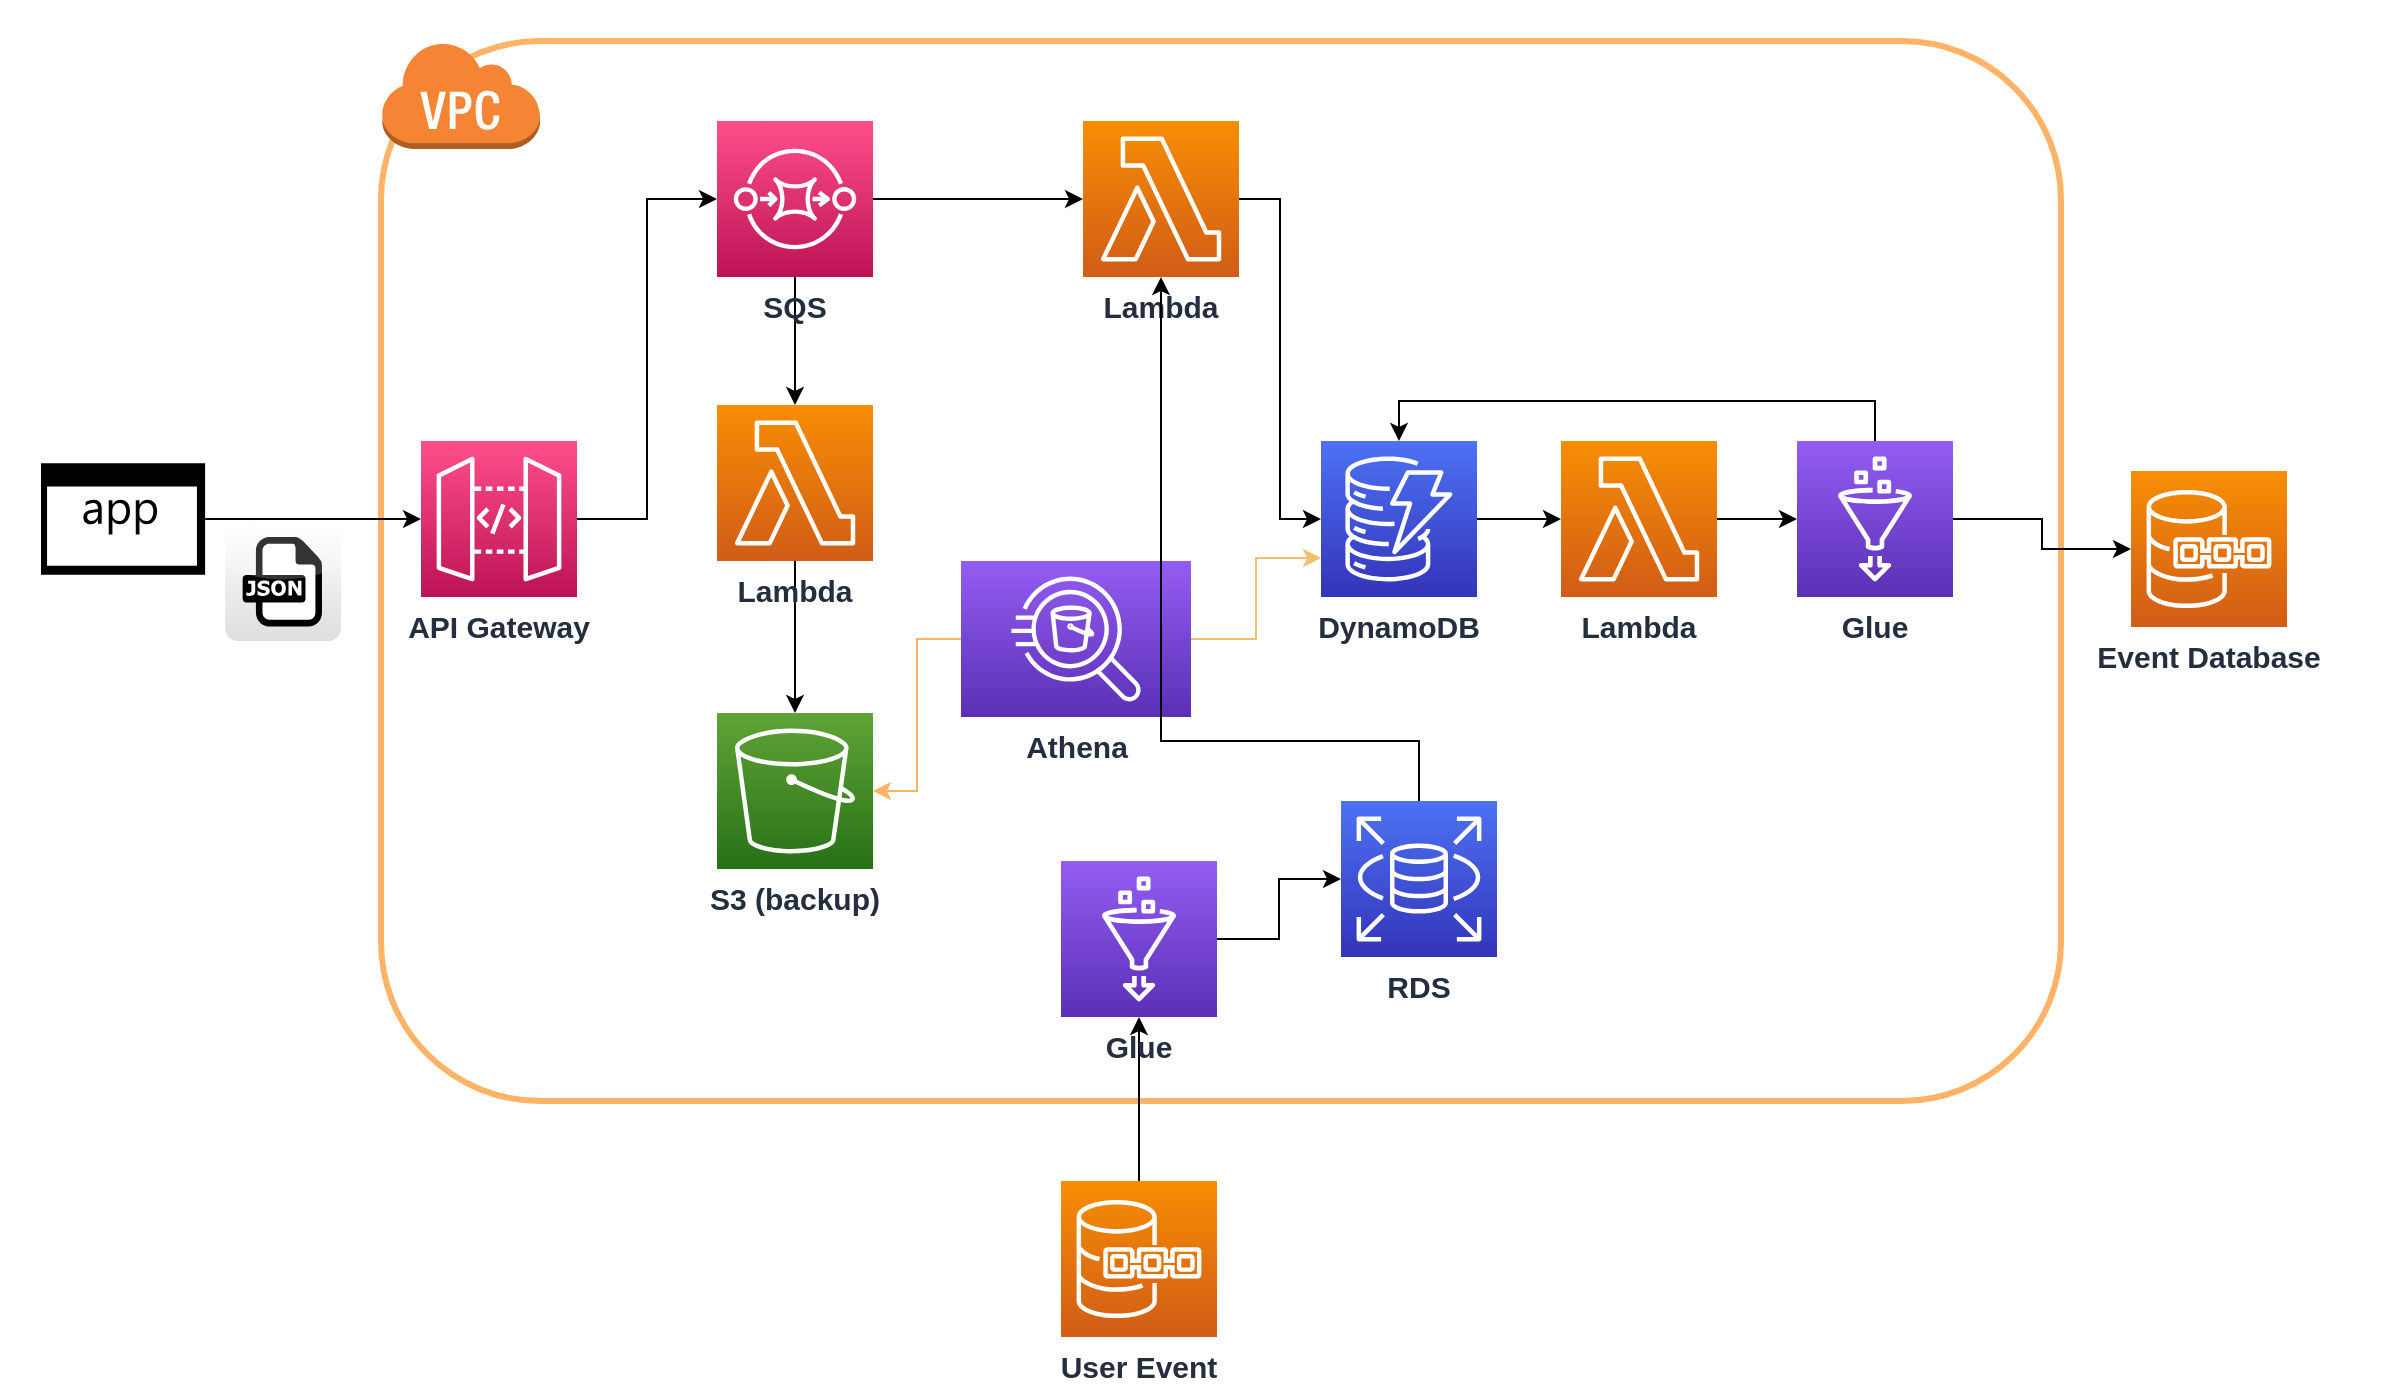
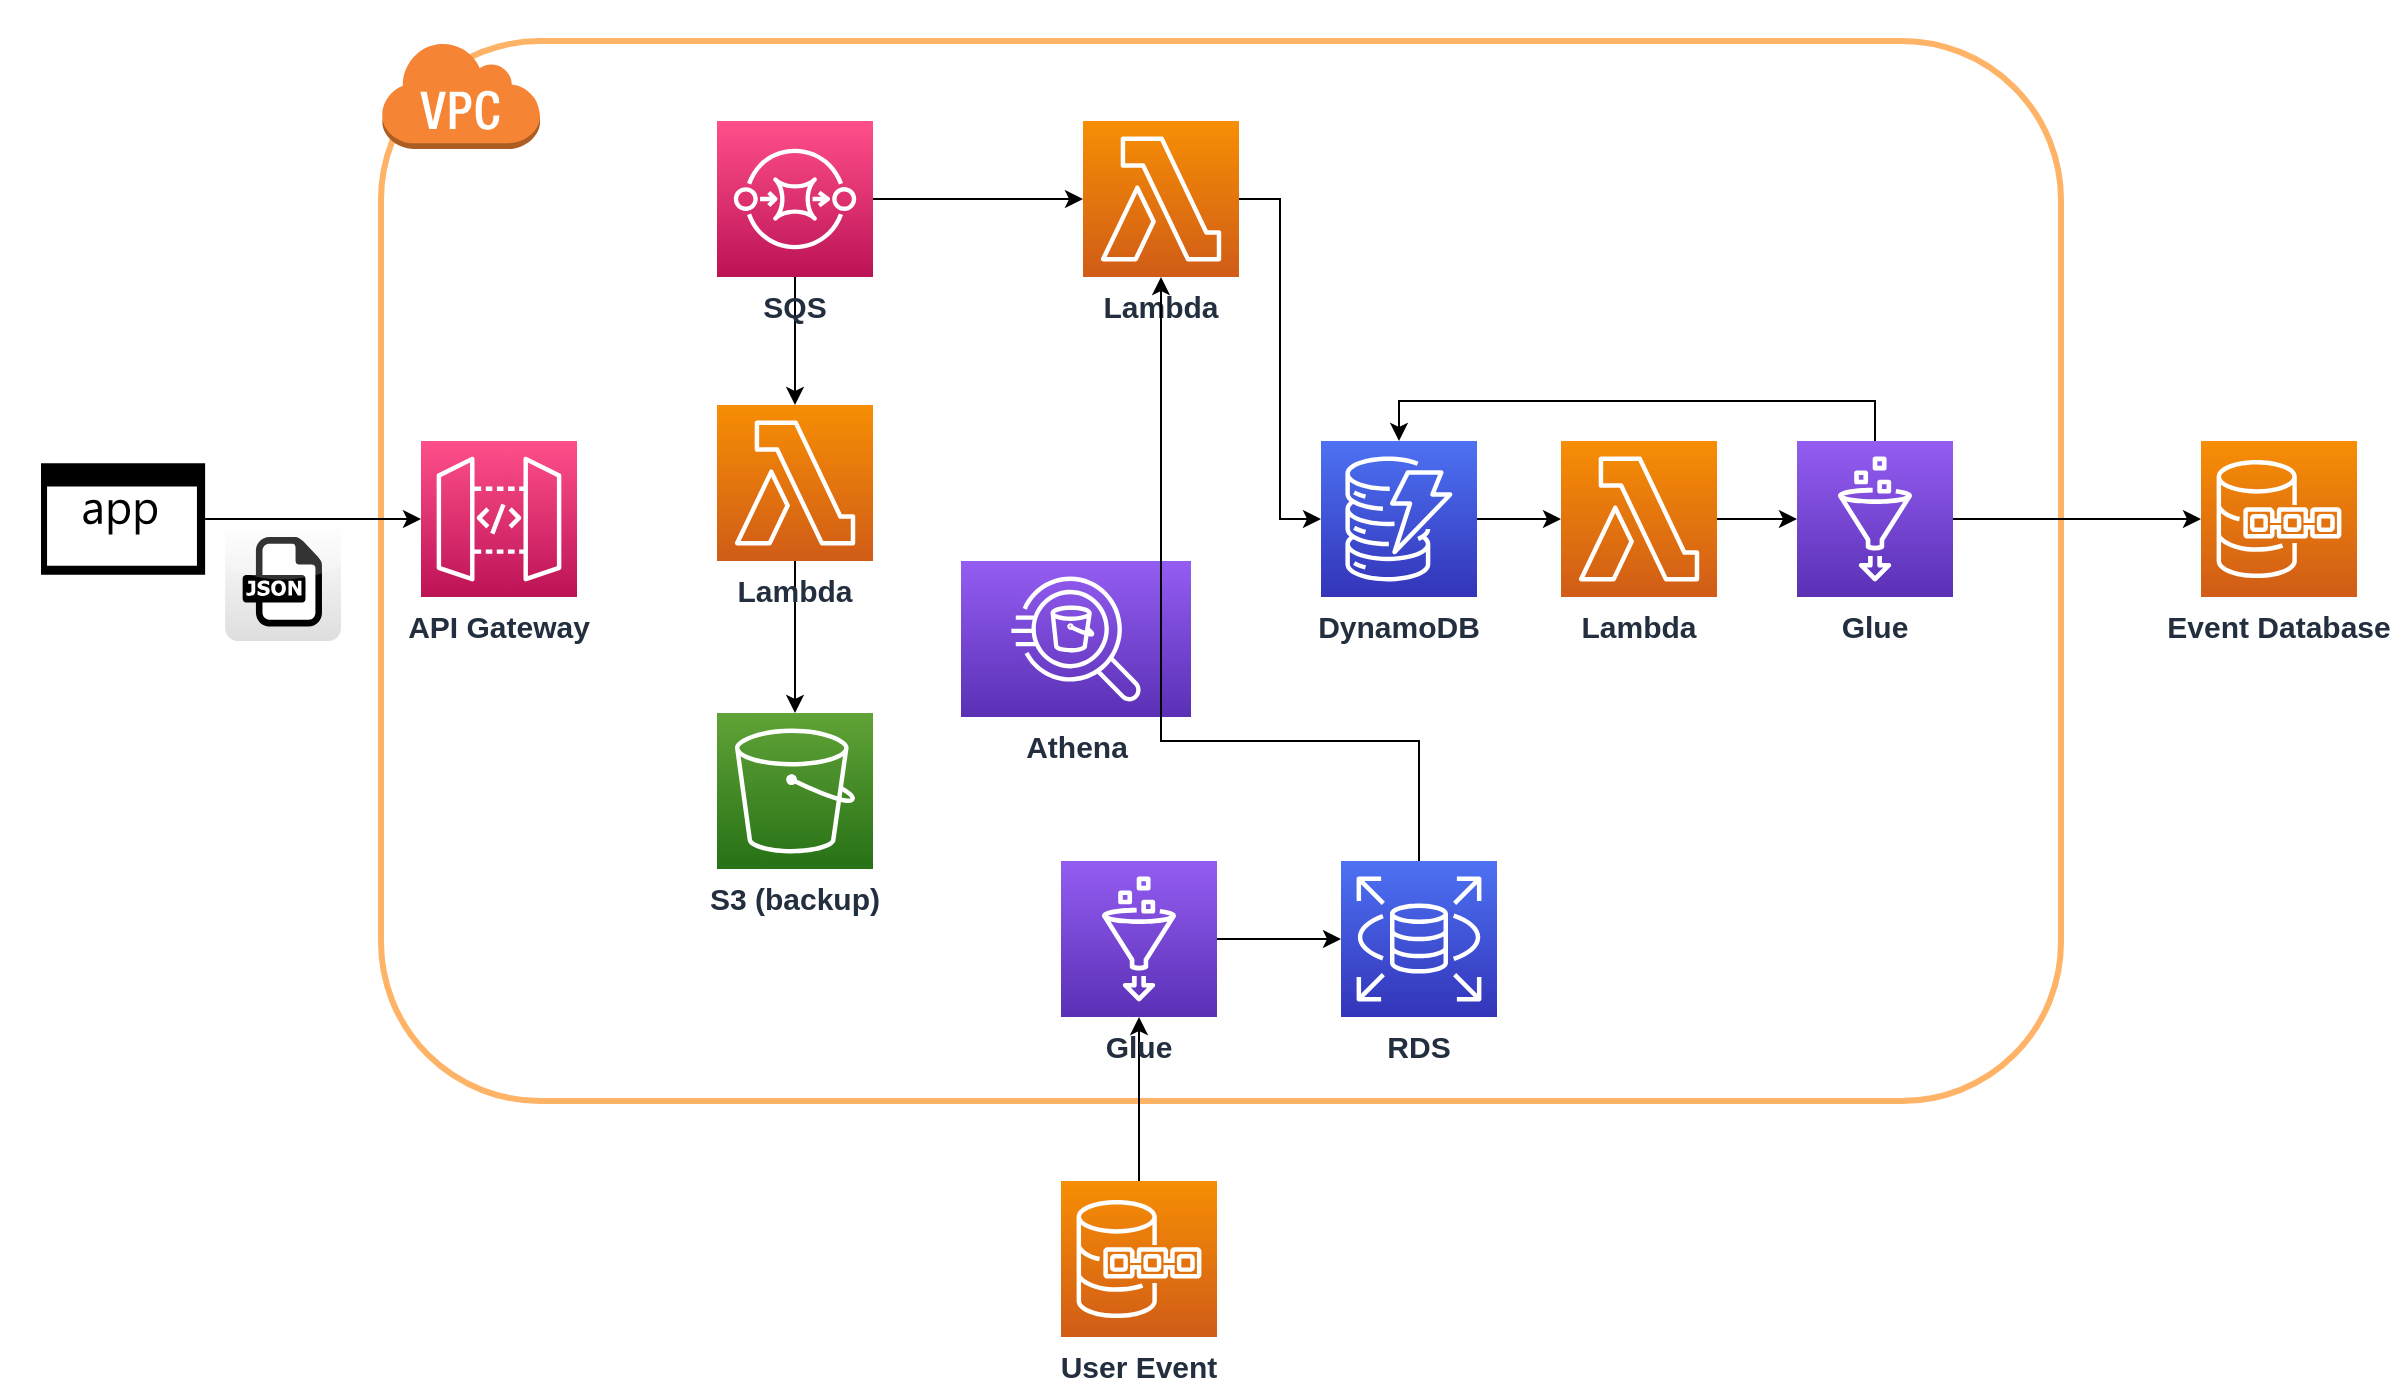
(647, 366) -> none
(2209, 549) -> (2279, 519)
(1256, 605) -> none
(917, 708) -> none
(1419, 879) -> (1419, 939)
